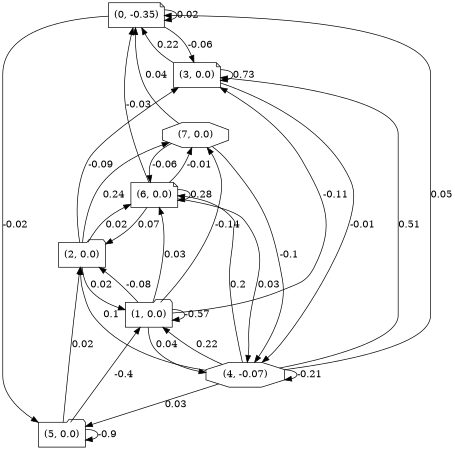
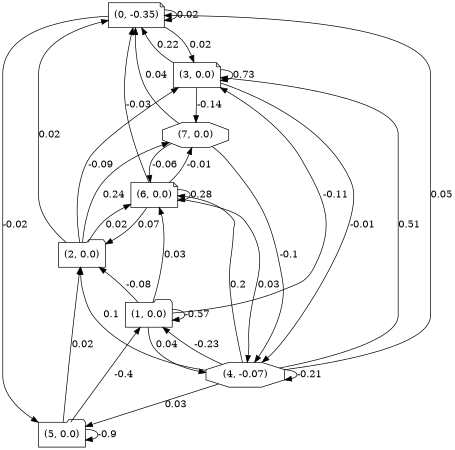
(200, 45) -> (200, 45)
(209, 234) -> (196, 102)
(93, 293) -> (39, 119)
(207, 345) -> (207, 345)
